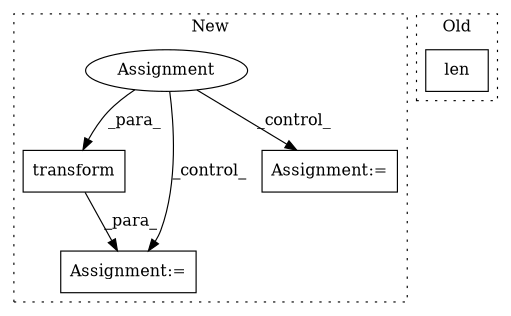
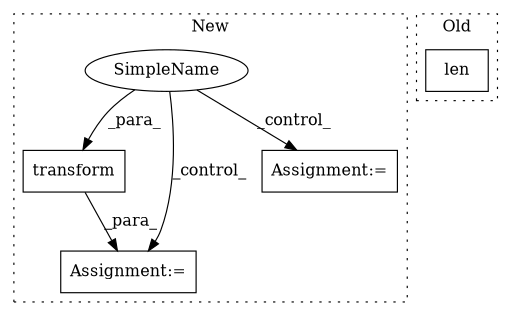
(167, 71) -> (167, 71)
